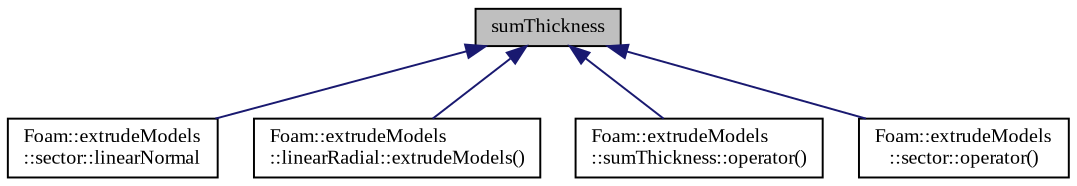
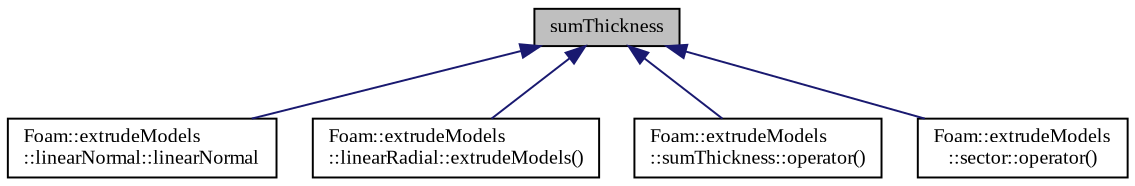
(113, 148) -> (142, 148)
